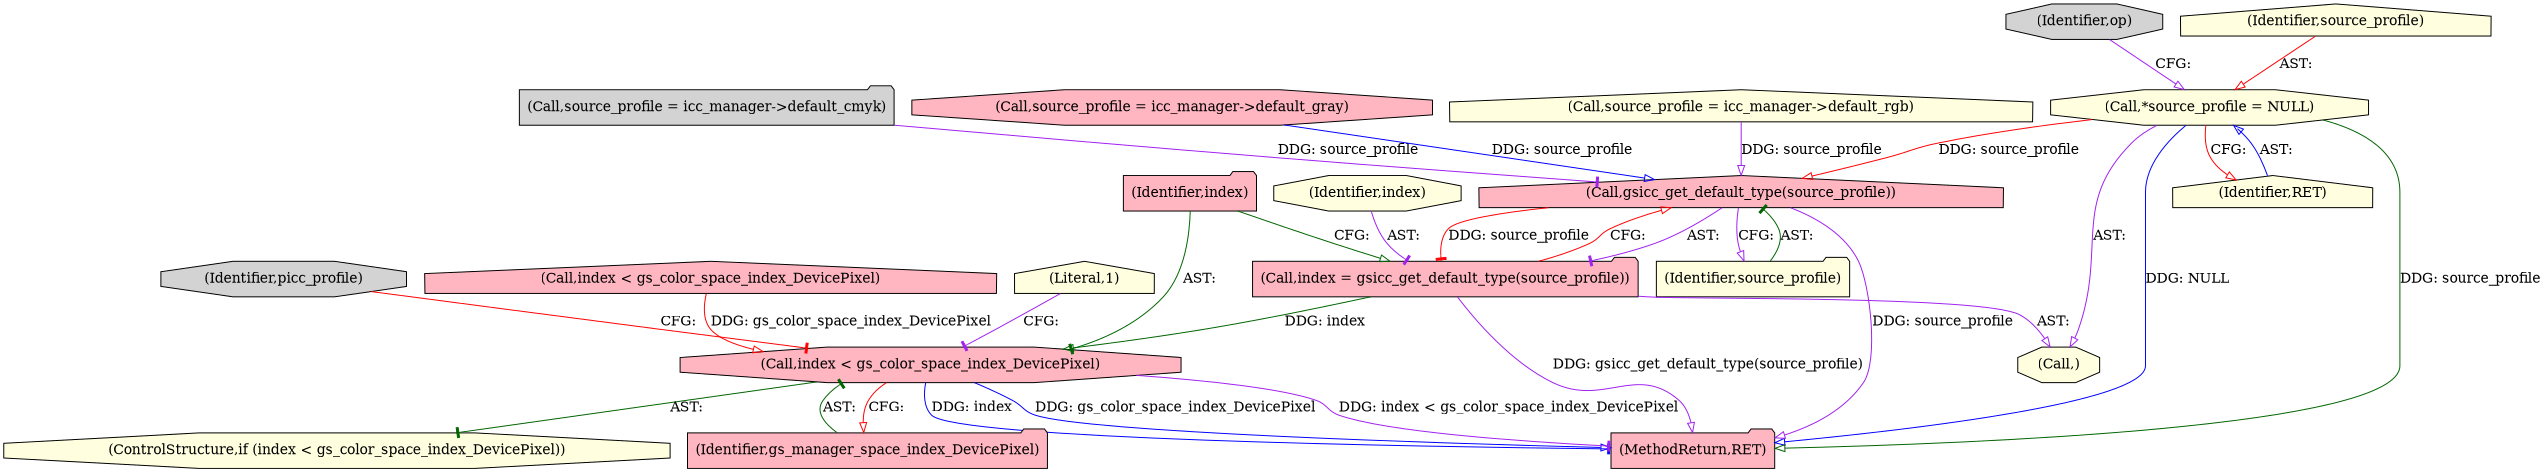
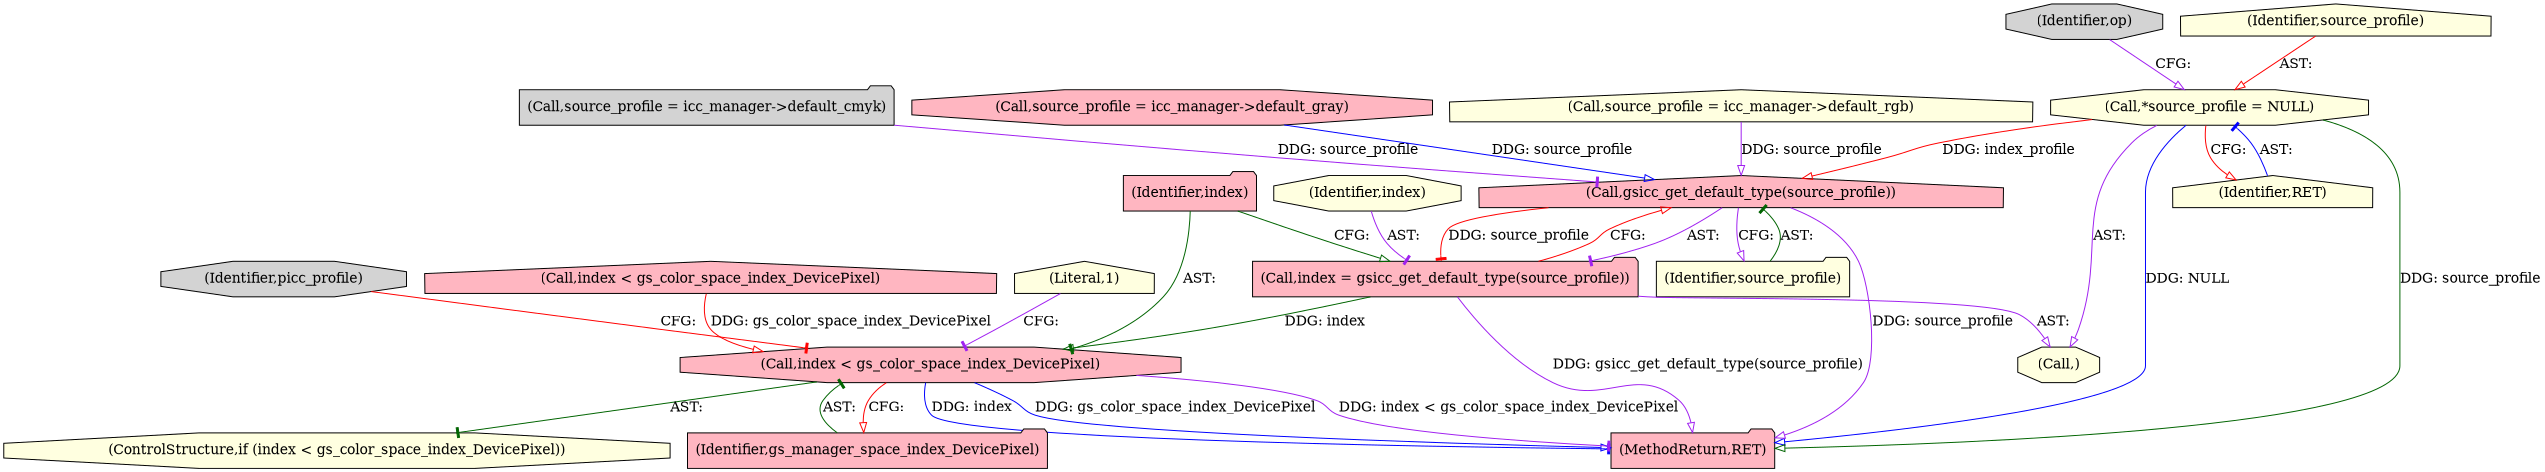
(2009, 150) -> (2009, 150)
(2256, 150) -> (2256, 150)
